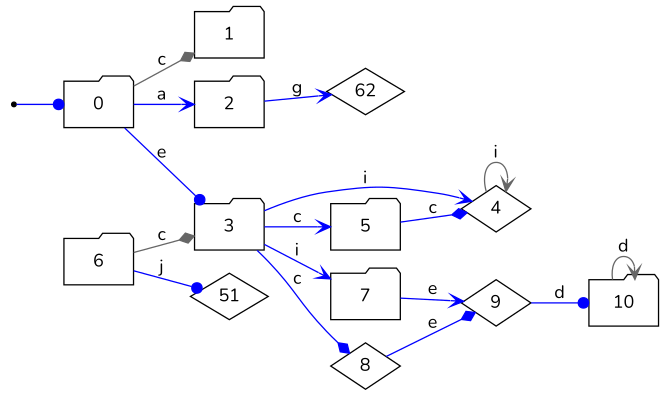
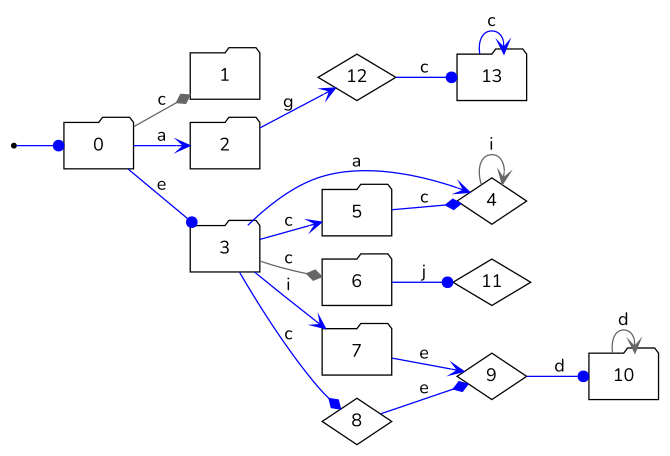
none -> (492, 77)
(366, 92) -> (357, 77)
(366, 179) -> (357, 162)
(156, 246) -> (283, 268)
(229, 296) -> (492, 282)
